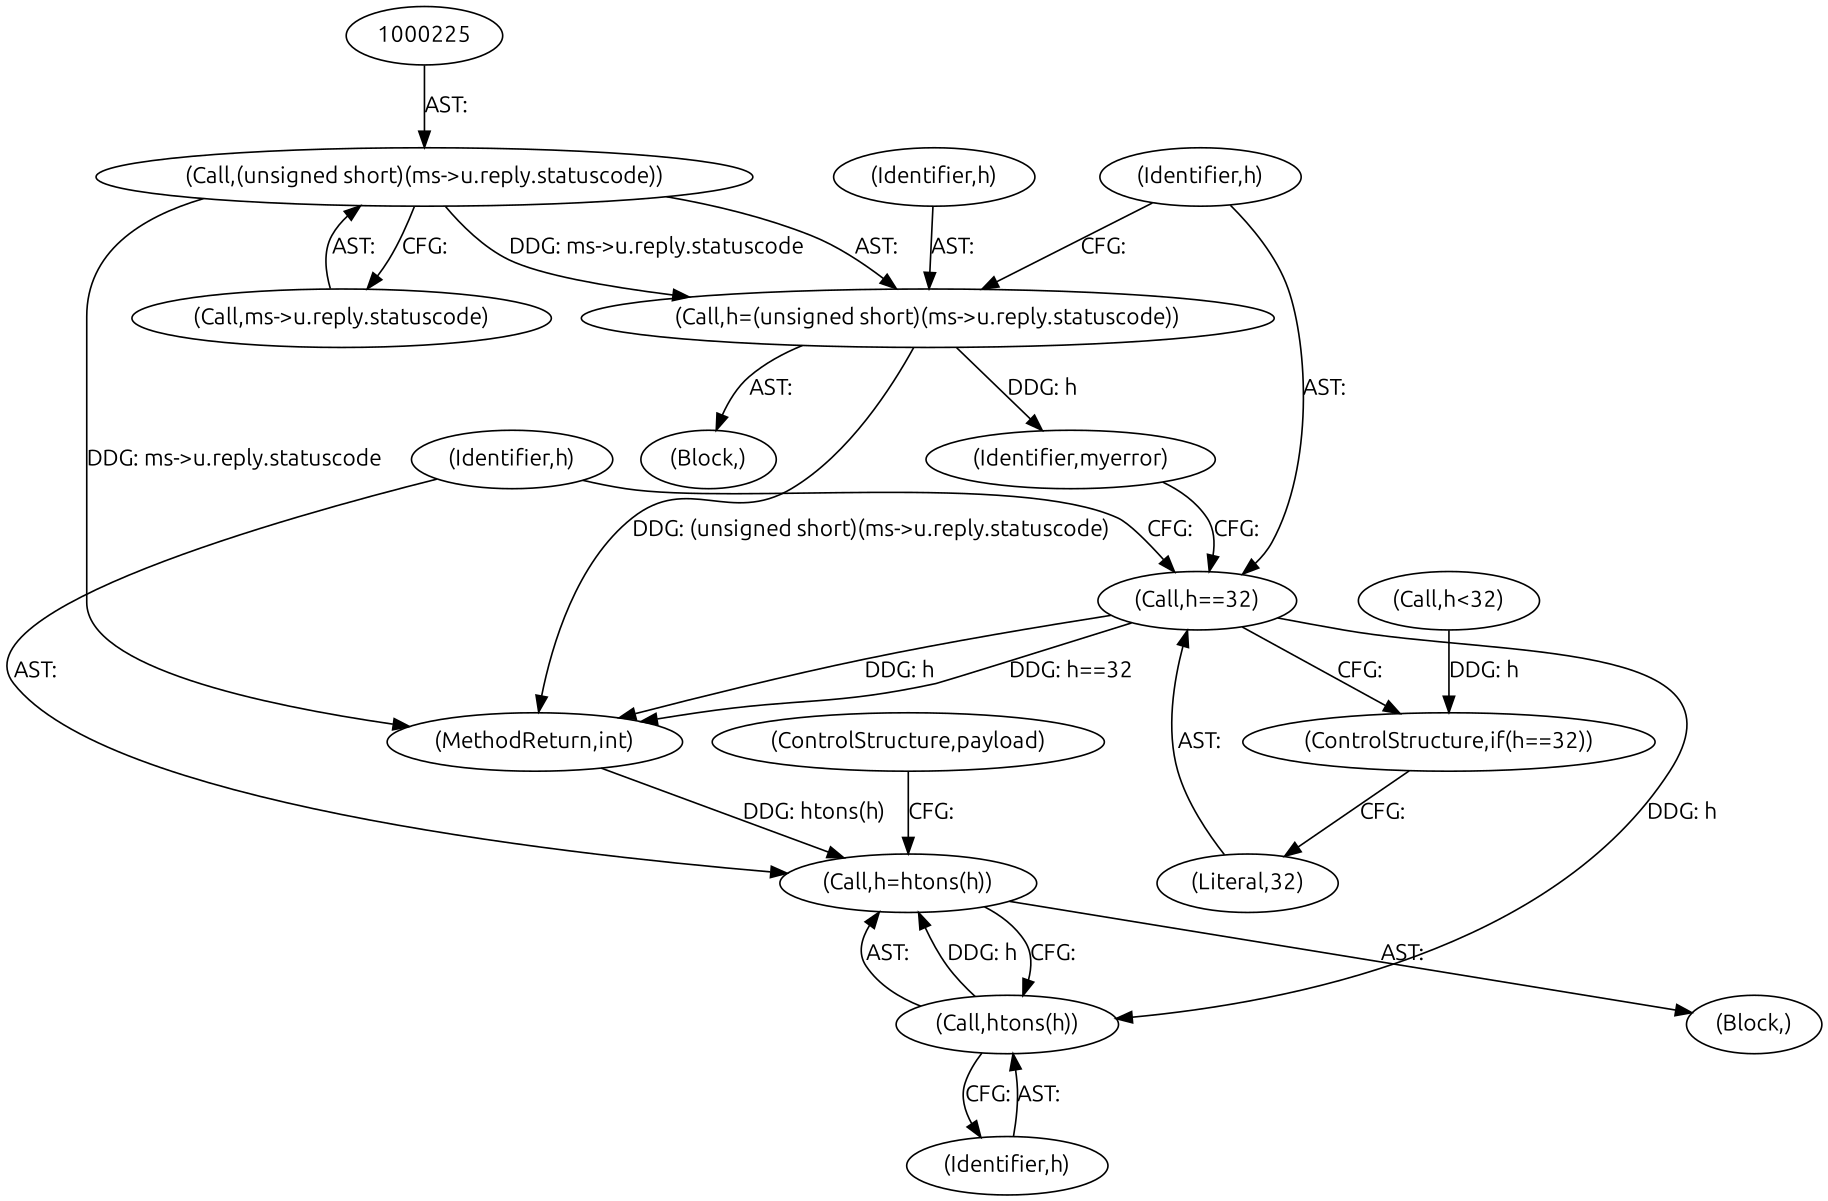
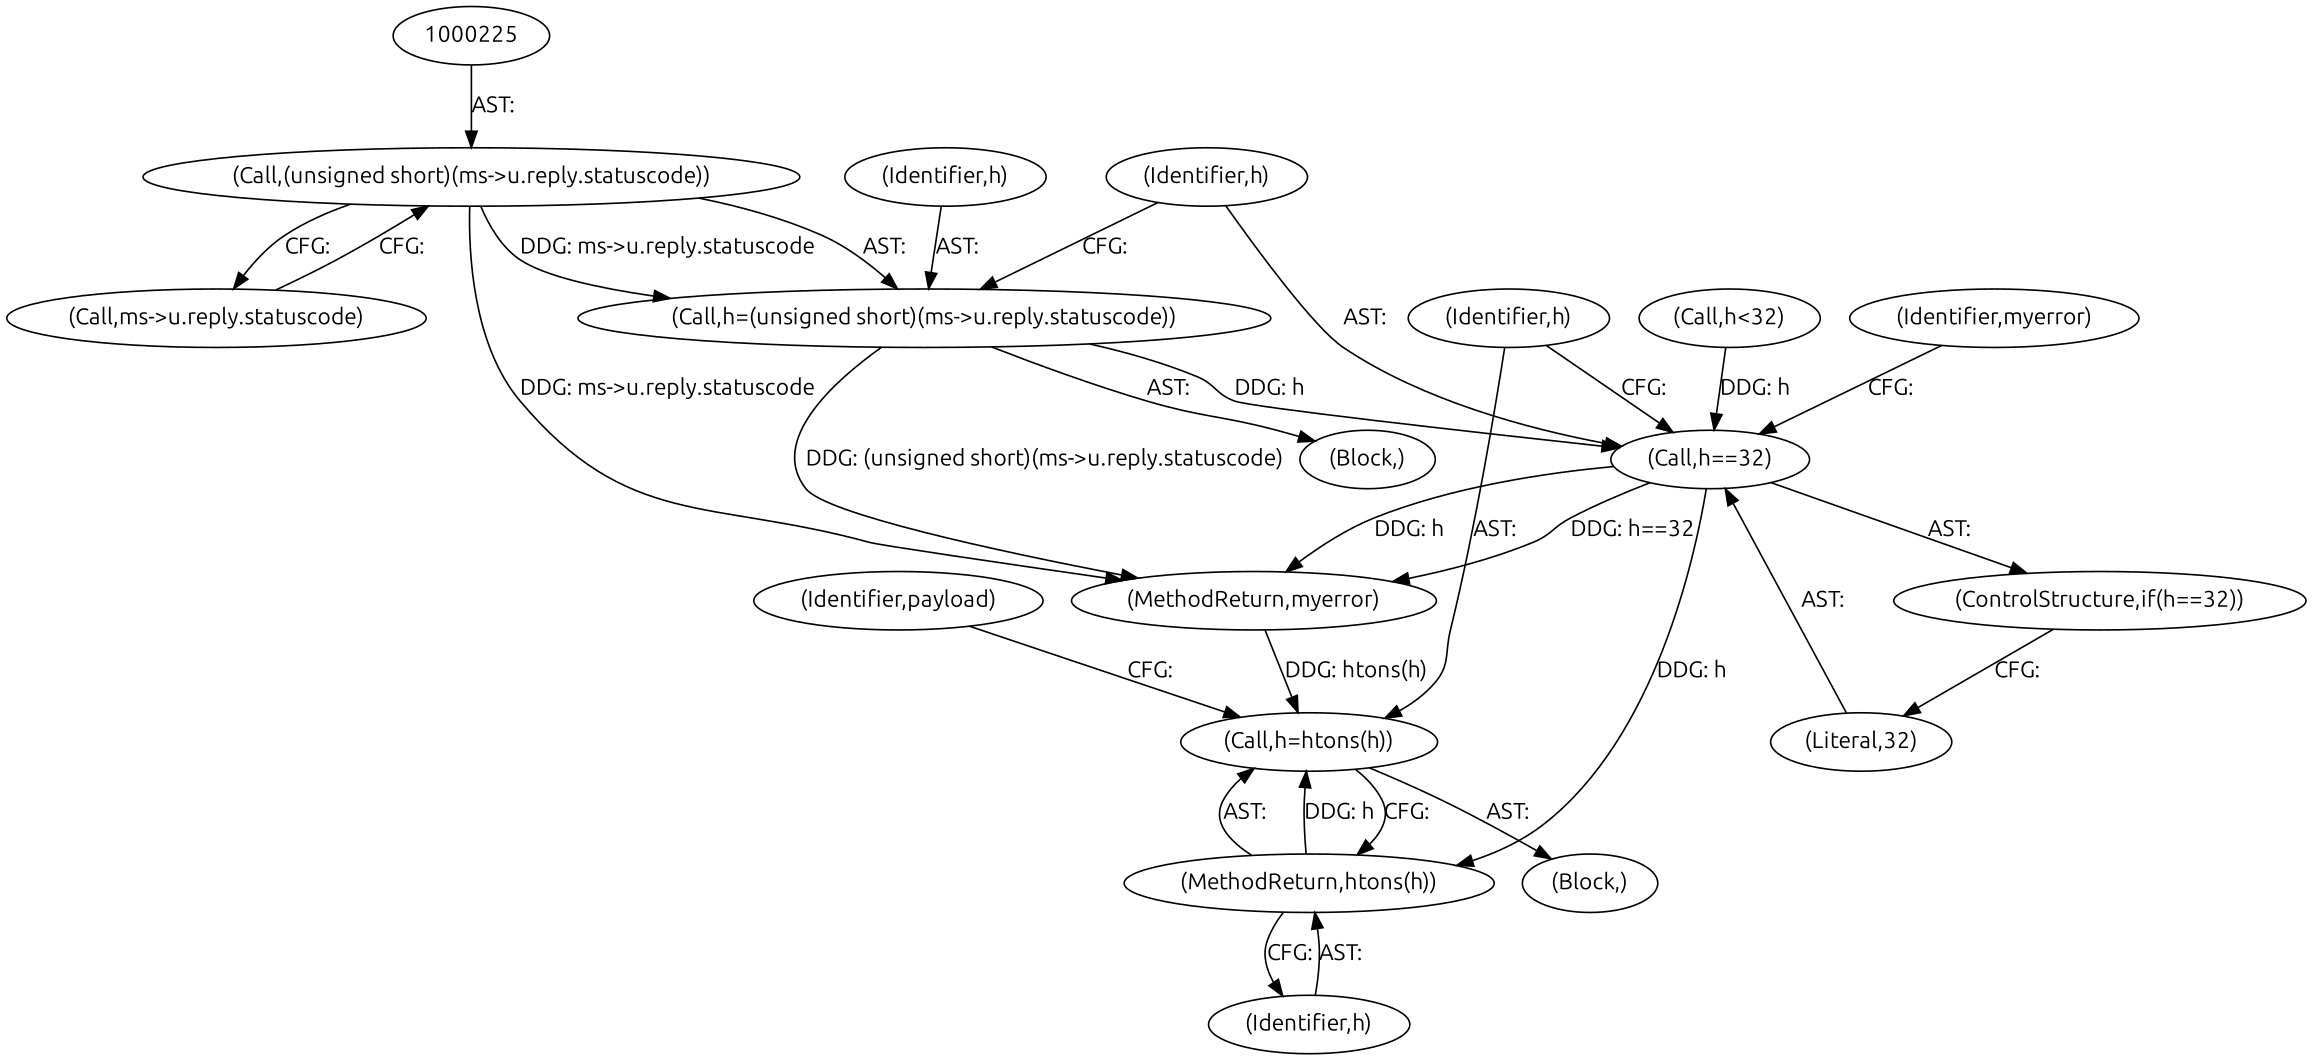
(357, 248) -> (405, 248)
(994, 383) -> (1340, 416)
(1449, 663) -> (1721, 381)
(1363, 671) -> (1953, 530)
(535, 742) -> (1254, 601)
(908, 742) -> (898, 601)
(1007, 1024) -> (1309, 883)
